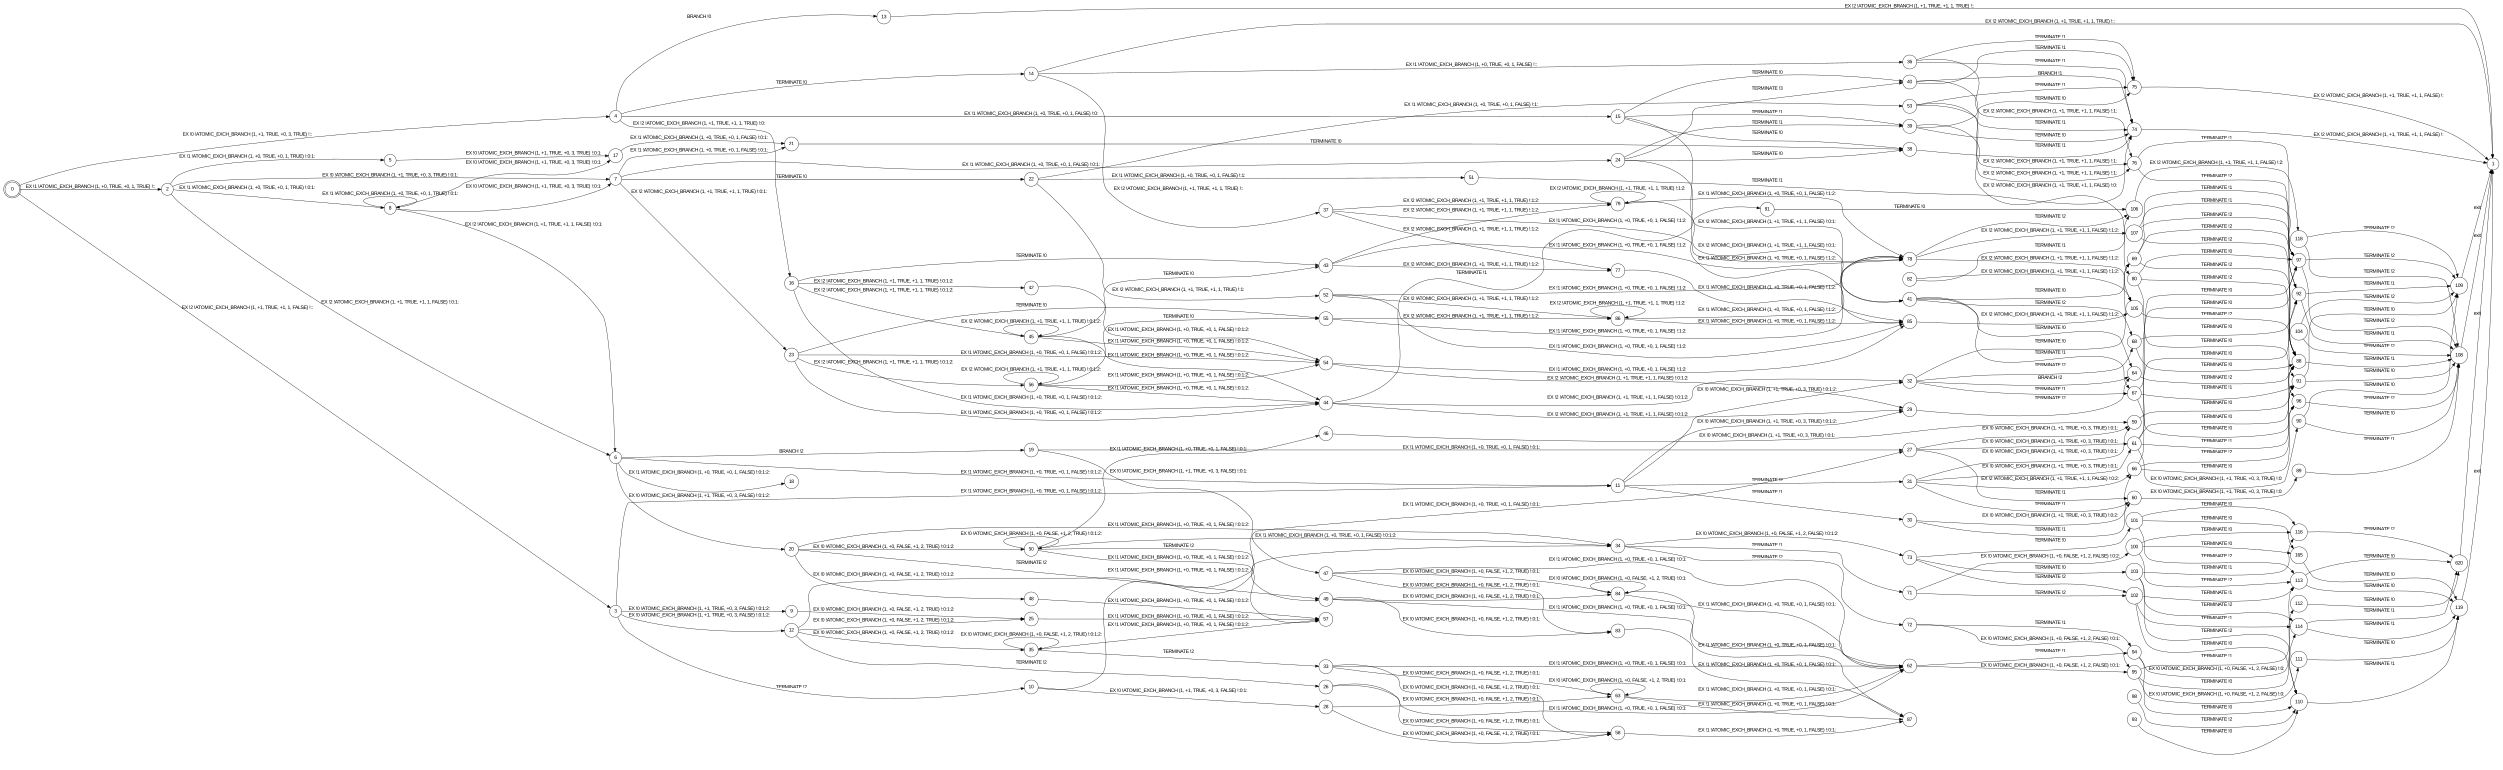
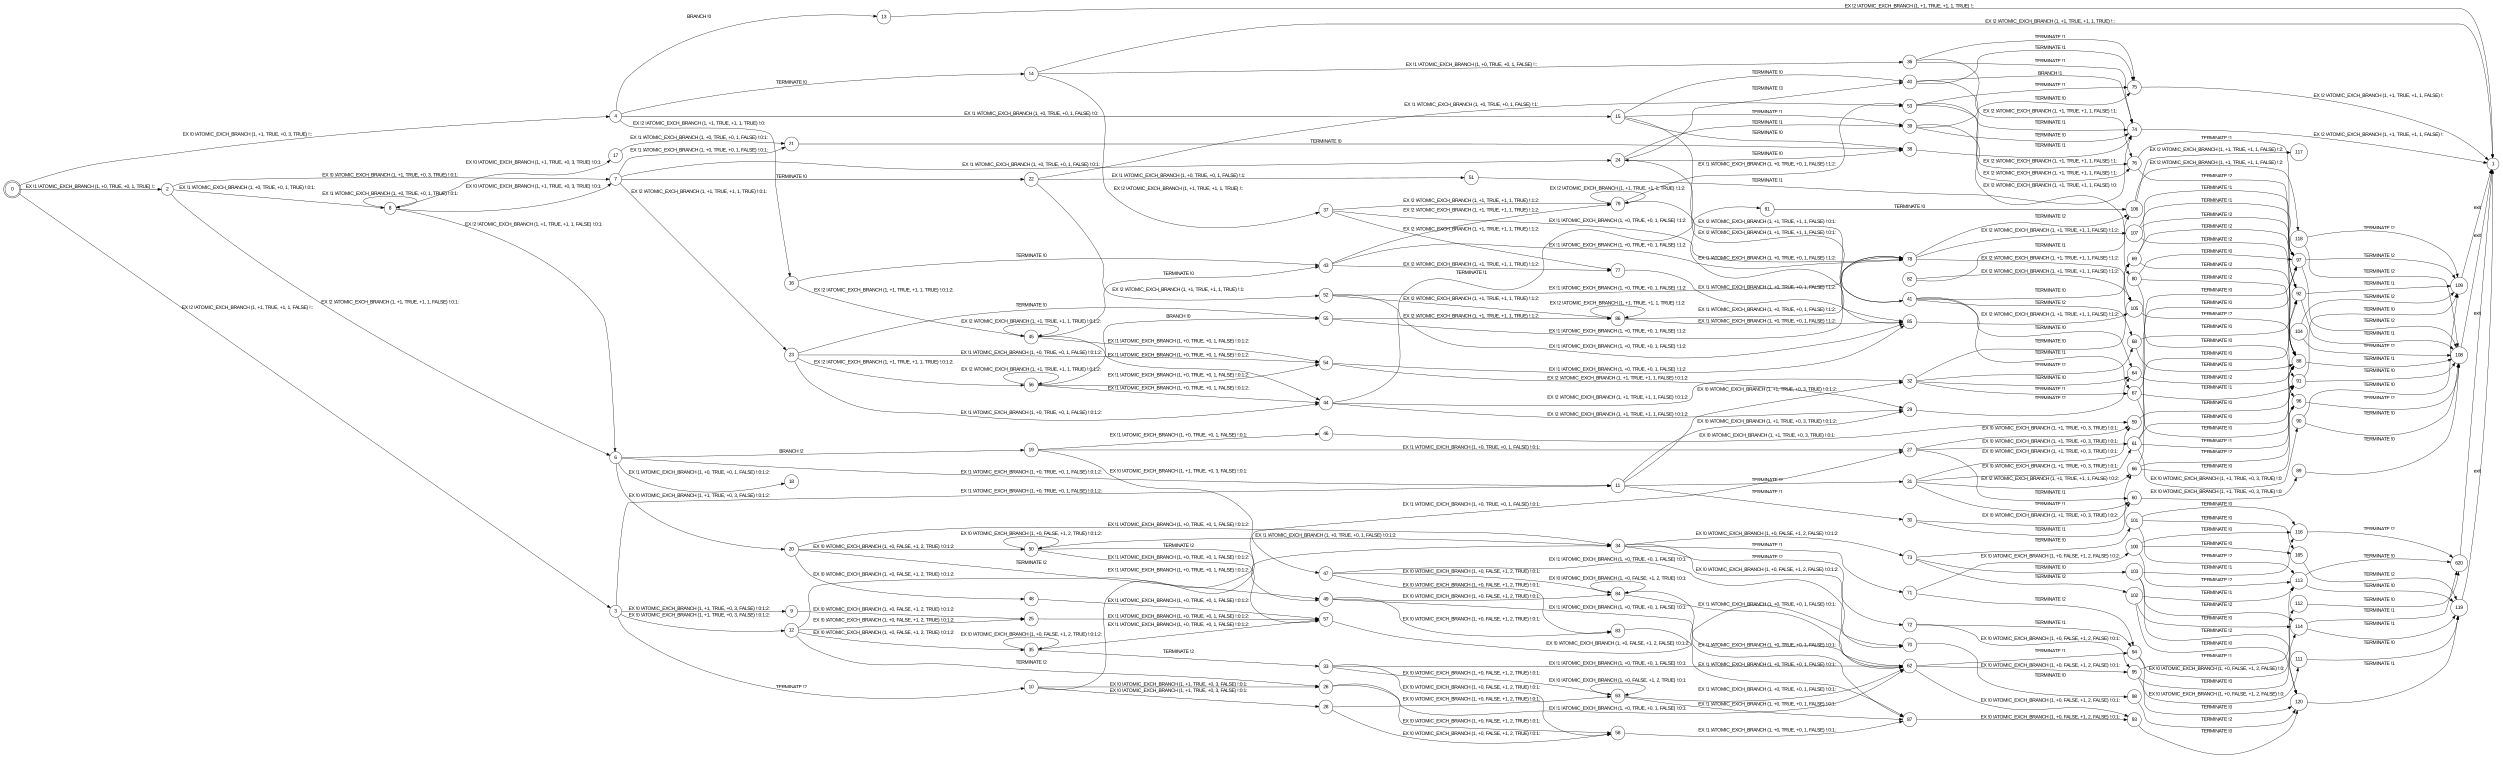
none -> (2299, 152)
(390, 160) -> none
(1774, 196) -> (1786, 174)
(1746, 254) -> (1762, 240)
(1031, 288) -> none
(1179, 317) -> (1179, 317)
(2050, 378) -> (2050, 378)
(1033, 408) -> none
(2379, 439) -> (2379, 439)
(1153, 454) -> (1177, 441)
(2379, 574) -> (2379, 574)
(2020, 596) -> (2032, 604)
(2217, 618) -> (2217, 618)
none -> (1910, 645)
none -> (1177, 687)
(2299, 702) -> (2299, 702)
none -> (2016, 709)
none -> (2020, 720)
